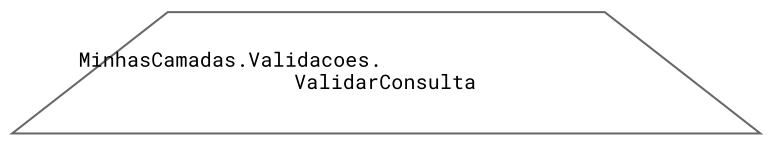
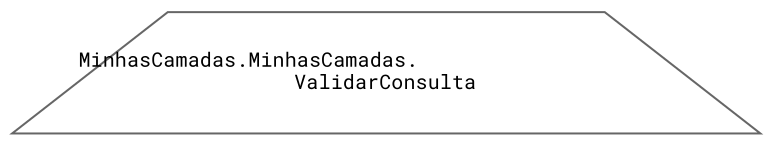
(386, 73) -> (386, 73)
